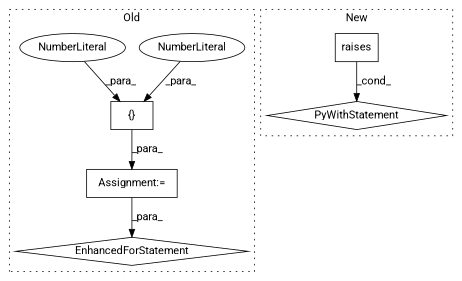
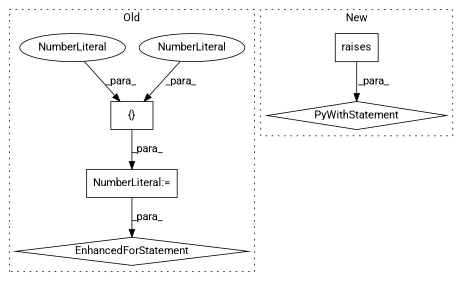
(374, 82) -> (374, 82)
(132, 183) -> (132, 183)
